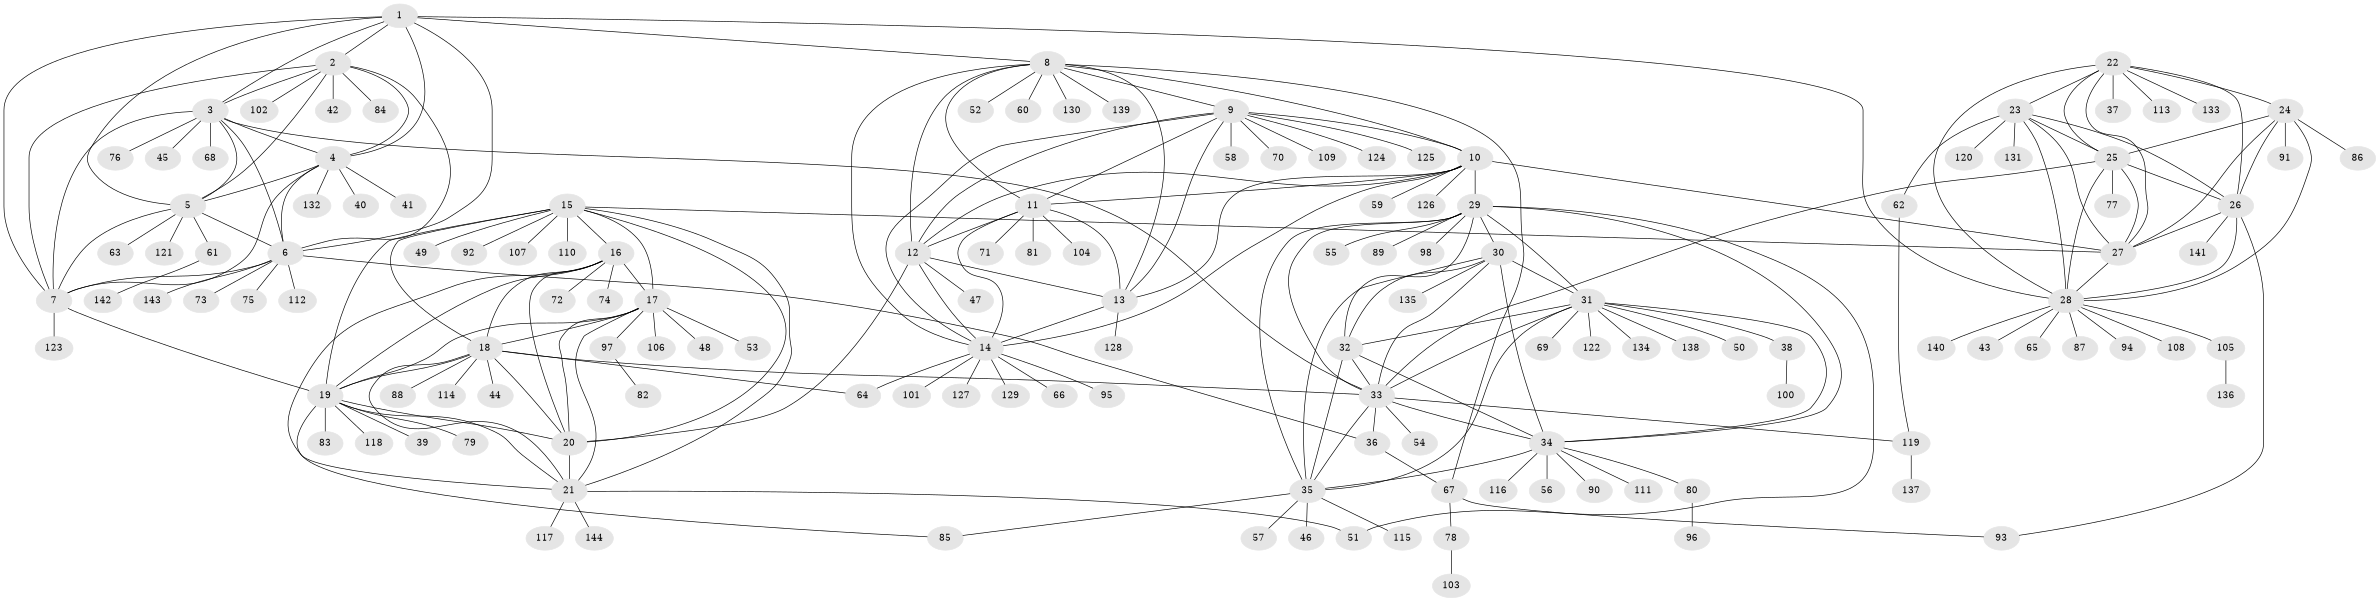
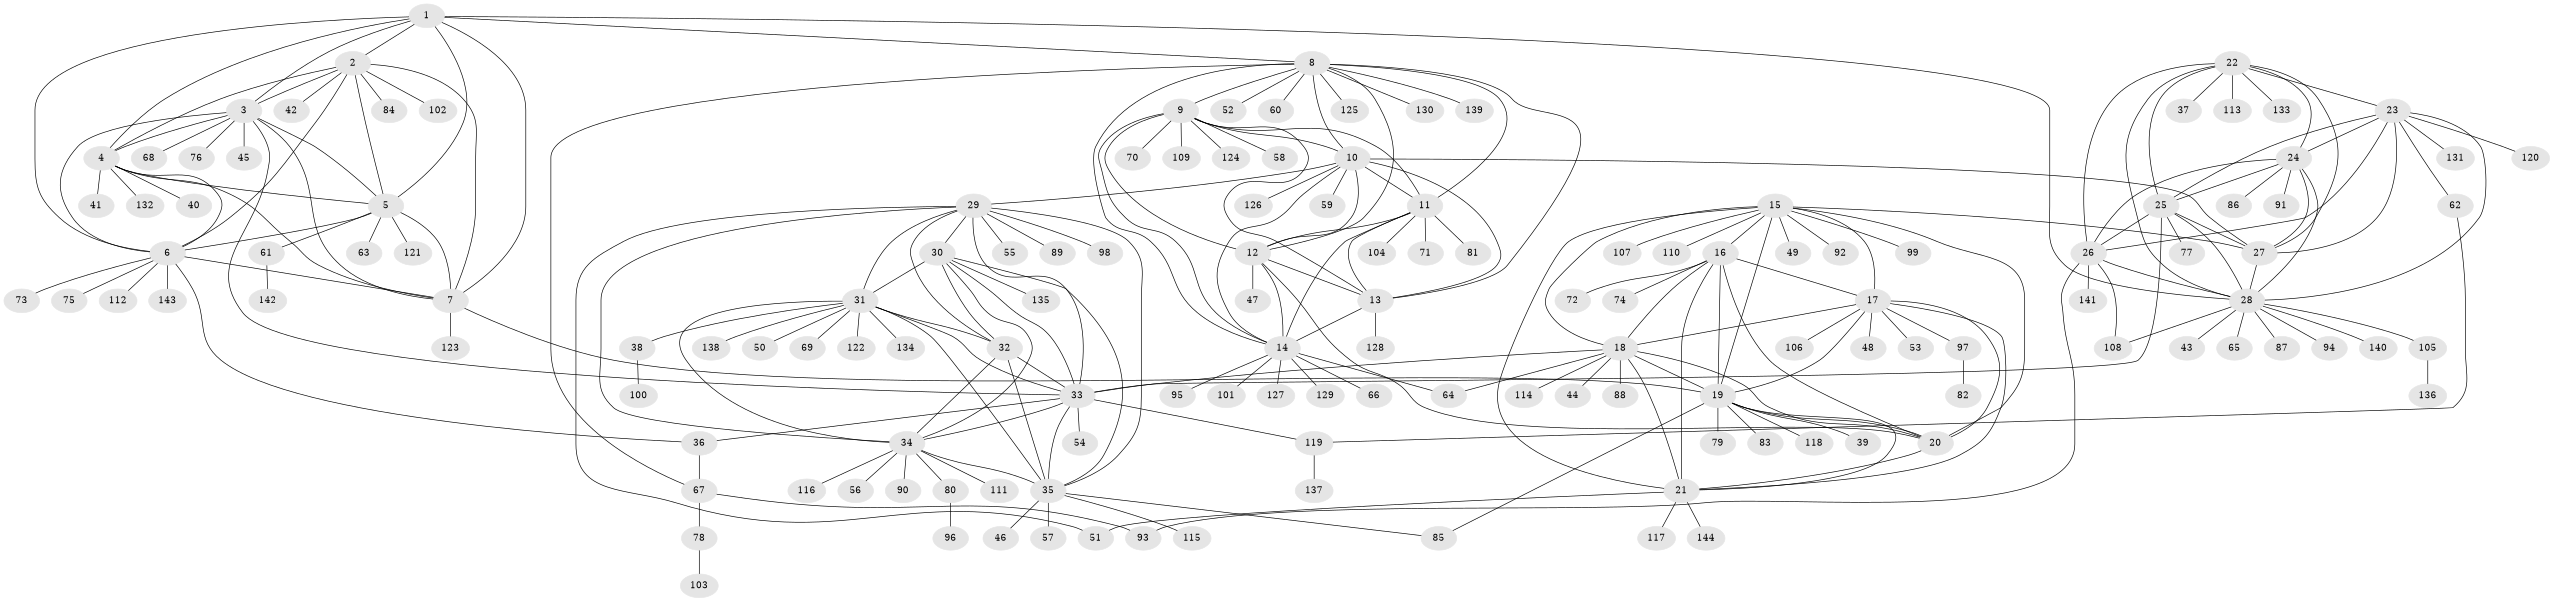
(1331, 128) -> (1331, 87)
none -> (2343, 135)
(2177, 230) -> (2115, 298)
none -> (1913, 253)
